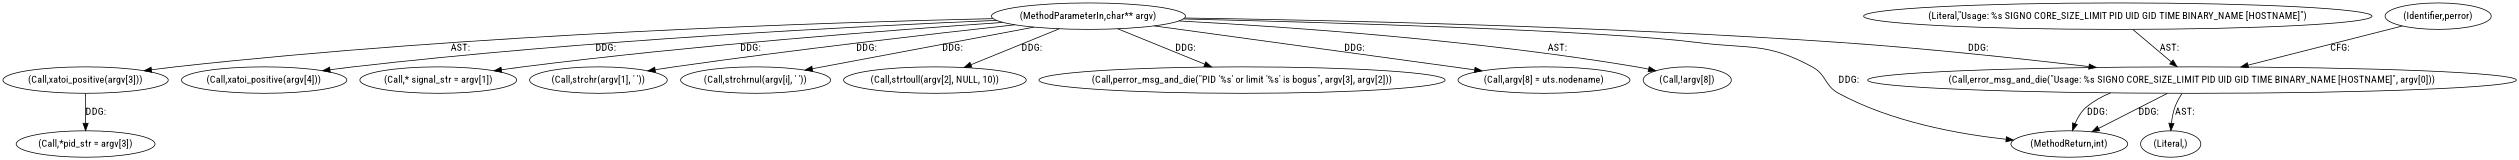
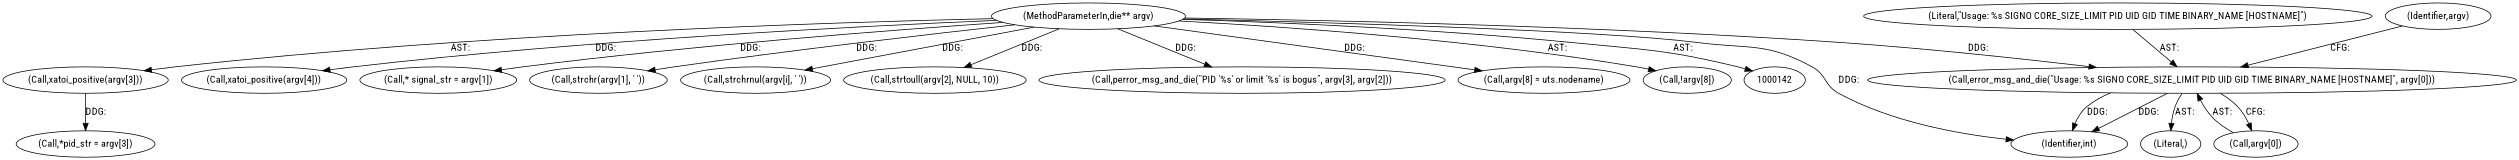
(1088, 16) -> (1088, 16)
(2438, 16) -> (2438, 16)
none -> (1775, 80)
(2069, 144) -> (2069, 144)
none -> (2256, 144)
